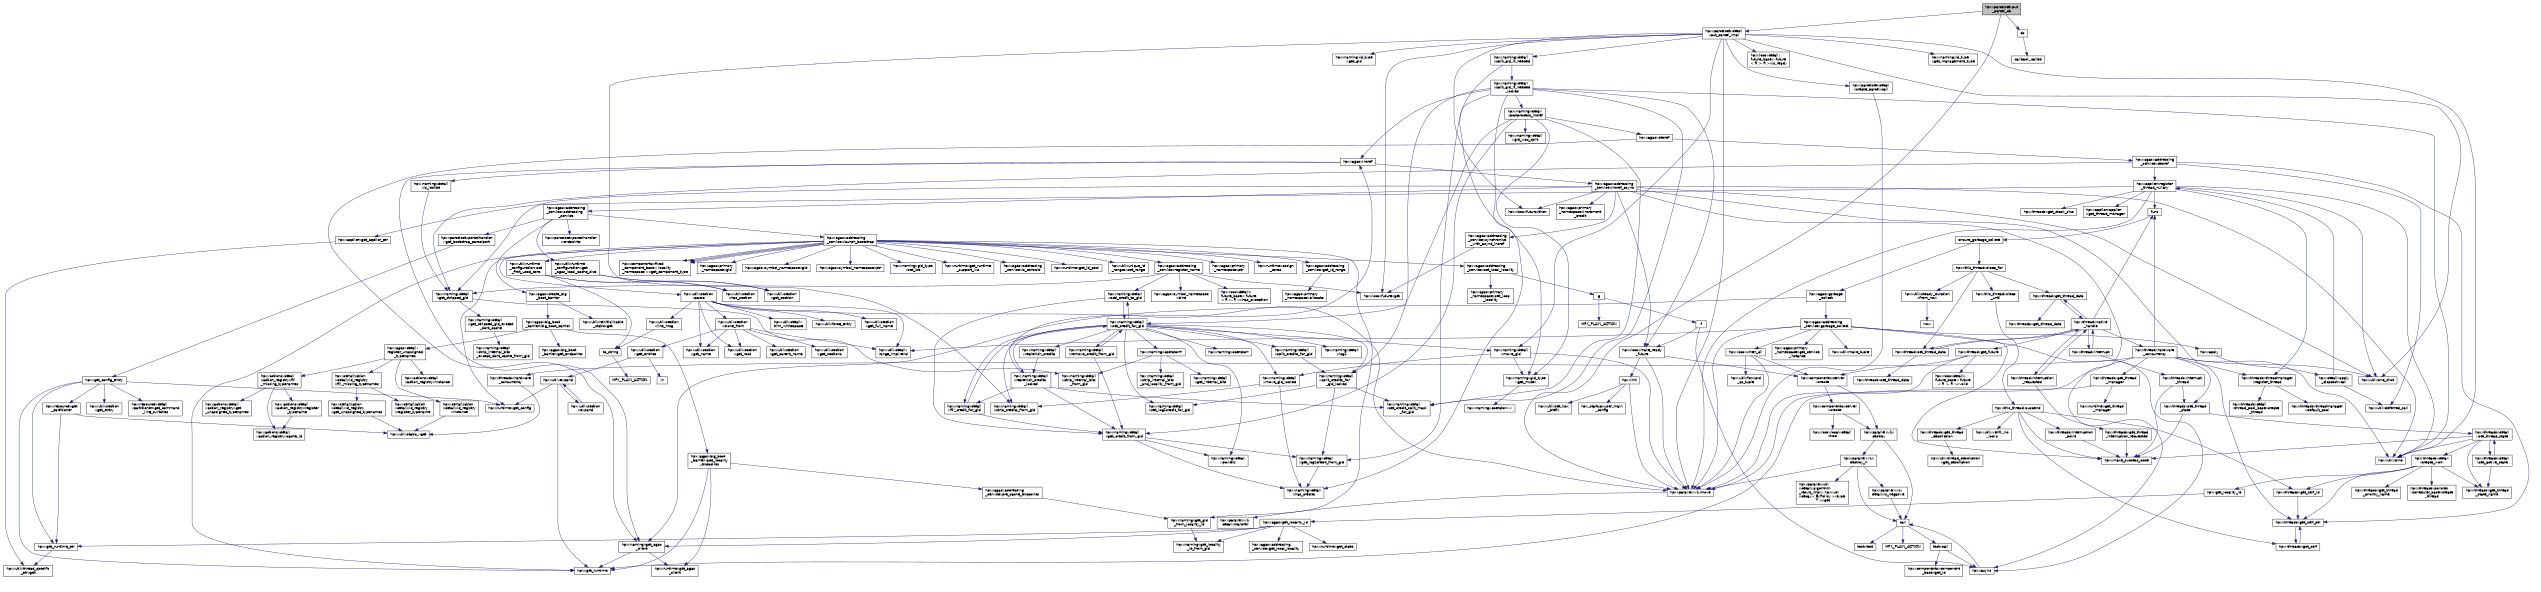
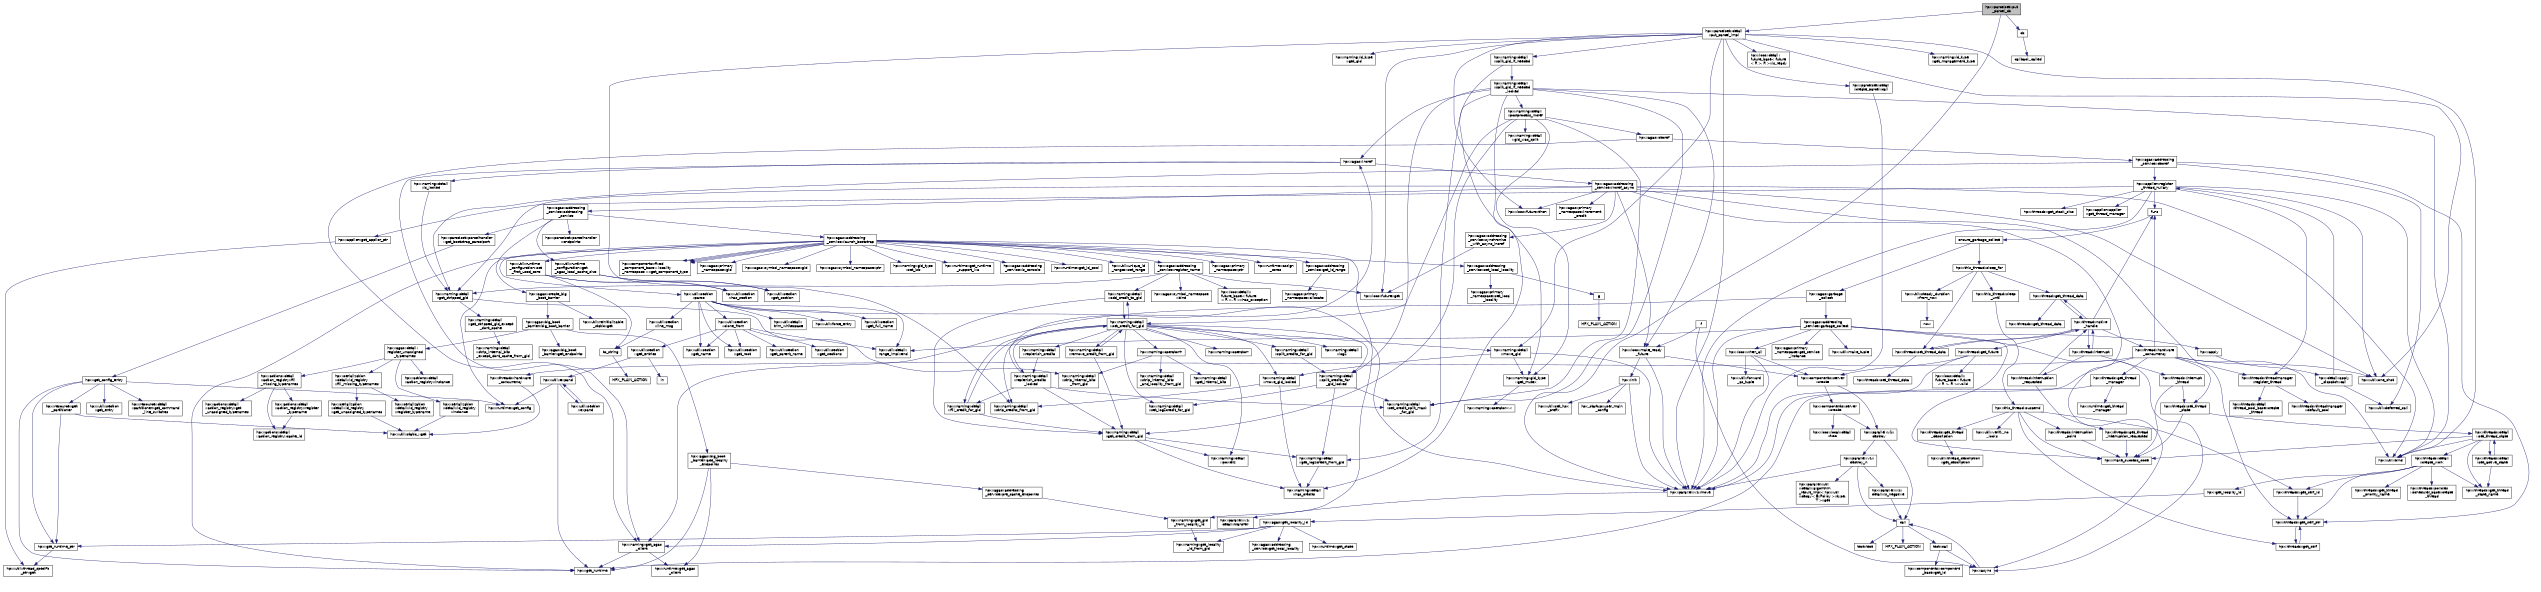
(1646, 309) -> none
(2058, 349) -> (2065, 365)
